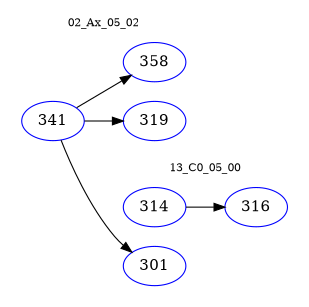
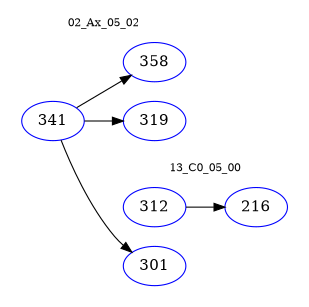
(155, 207) -> (155, 207)
(256, 207) -> (256, 207)
